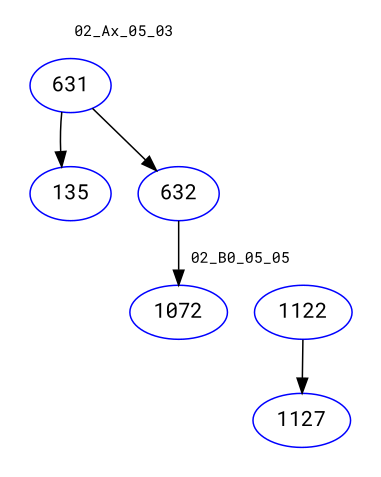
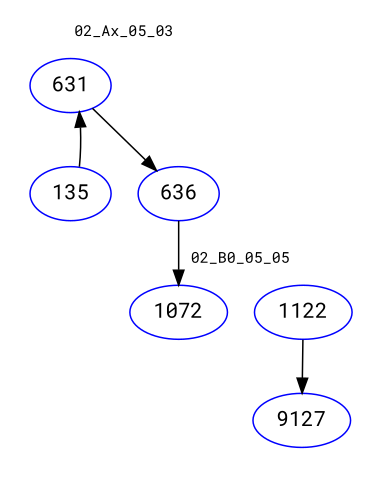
(61, 132) -> (81, 147)
(179, 194) -> (179, 194)
(302, 420) -> (302, 420)
